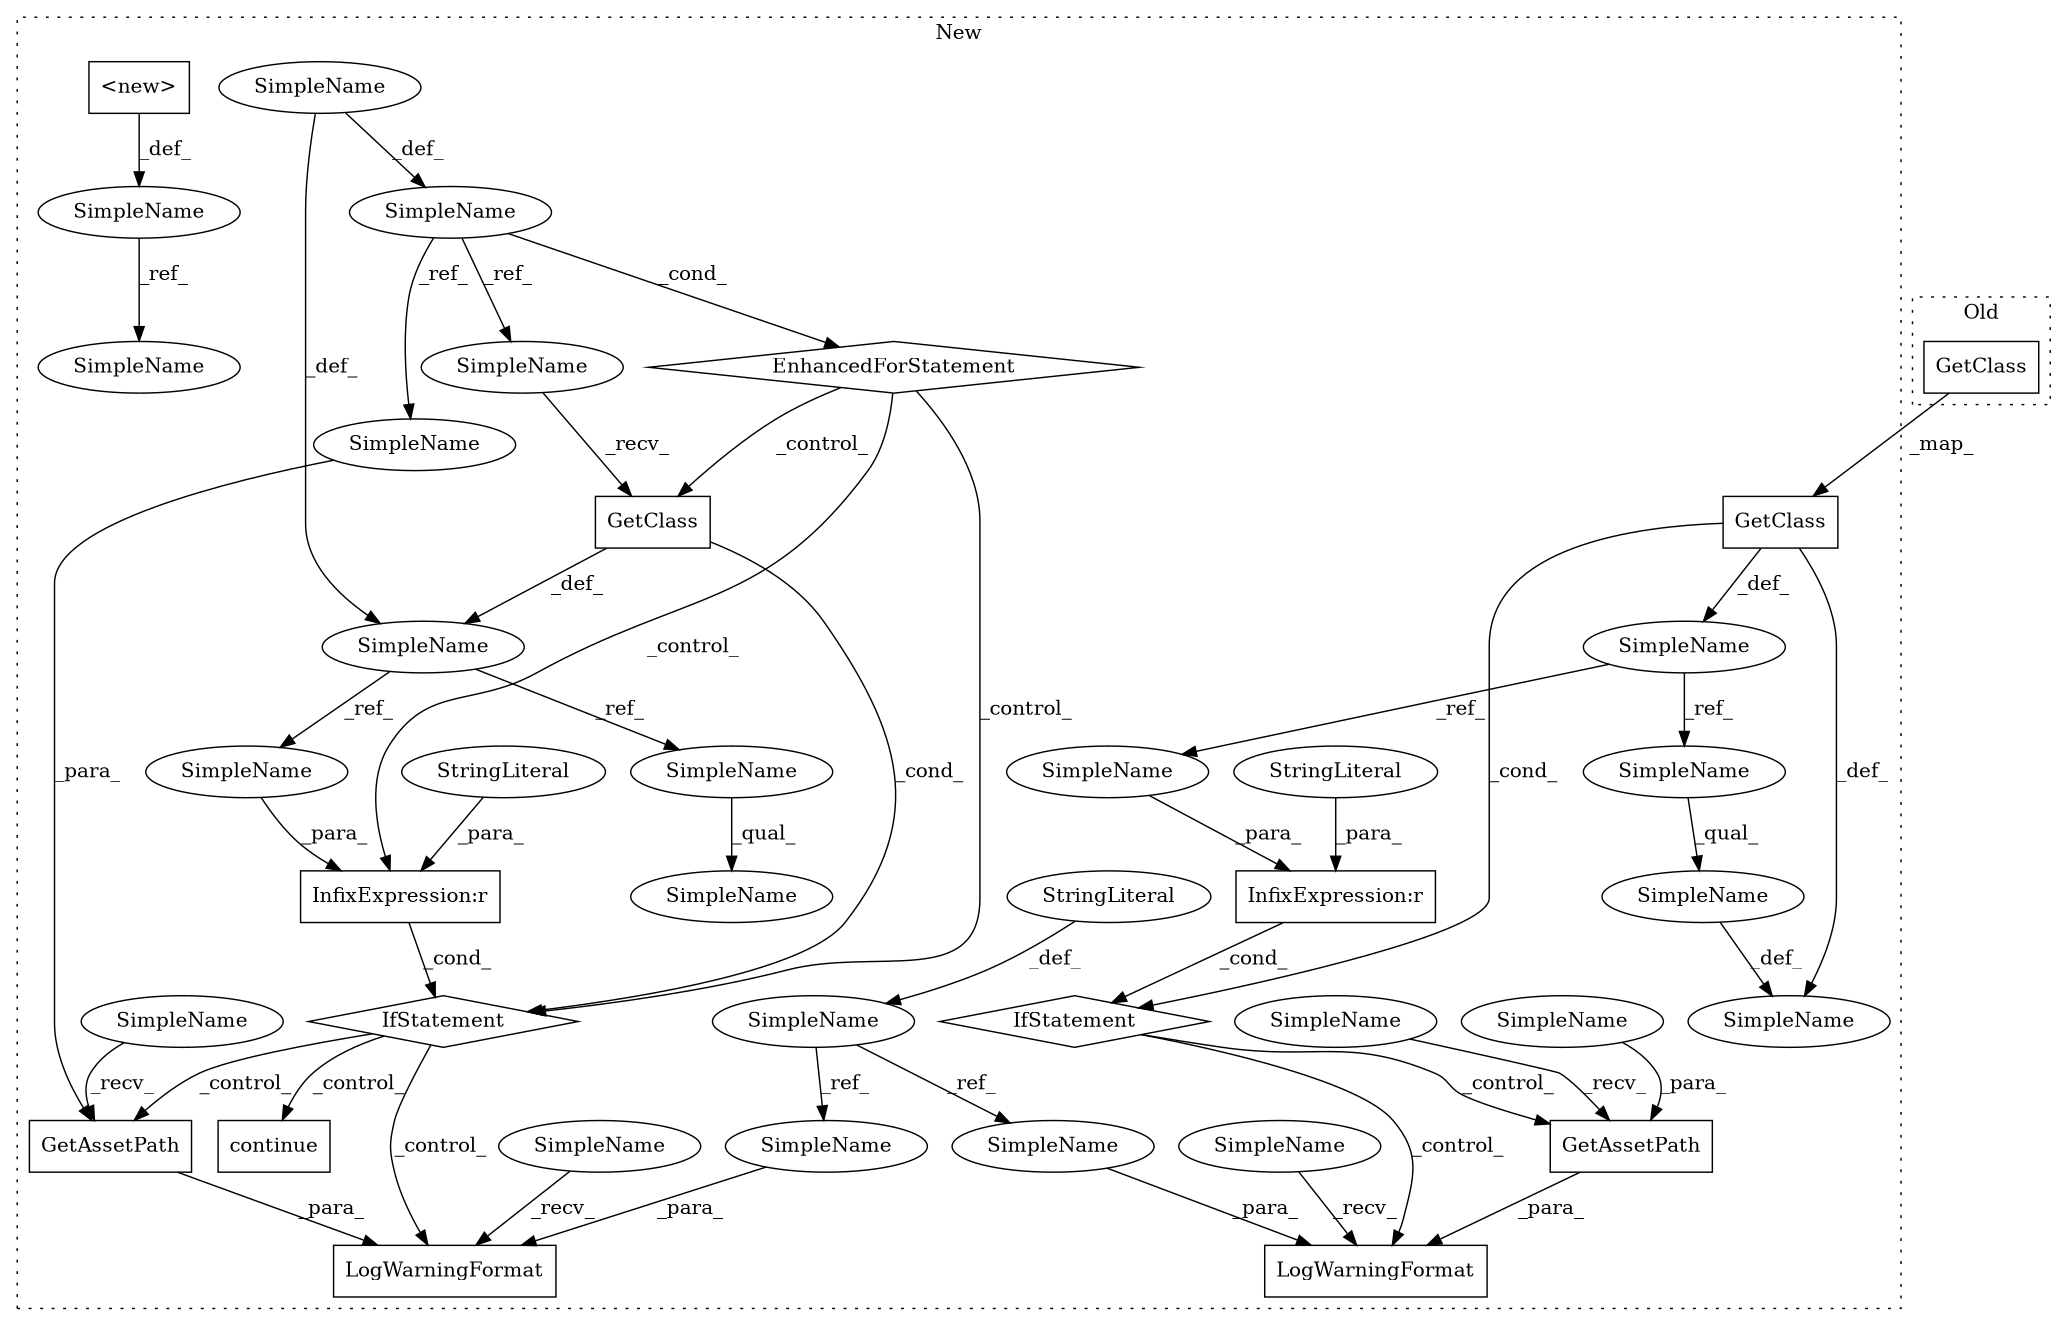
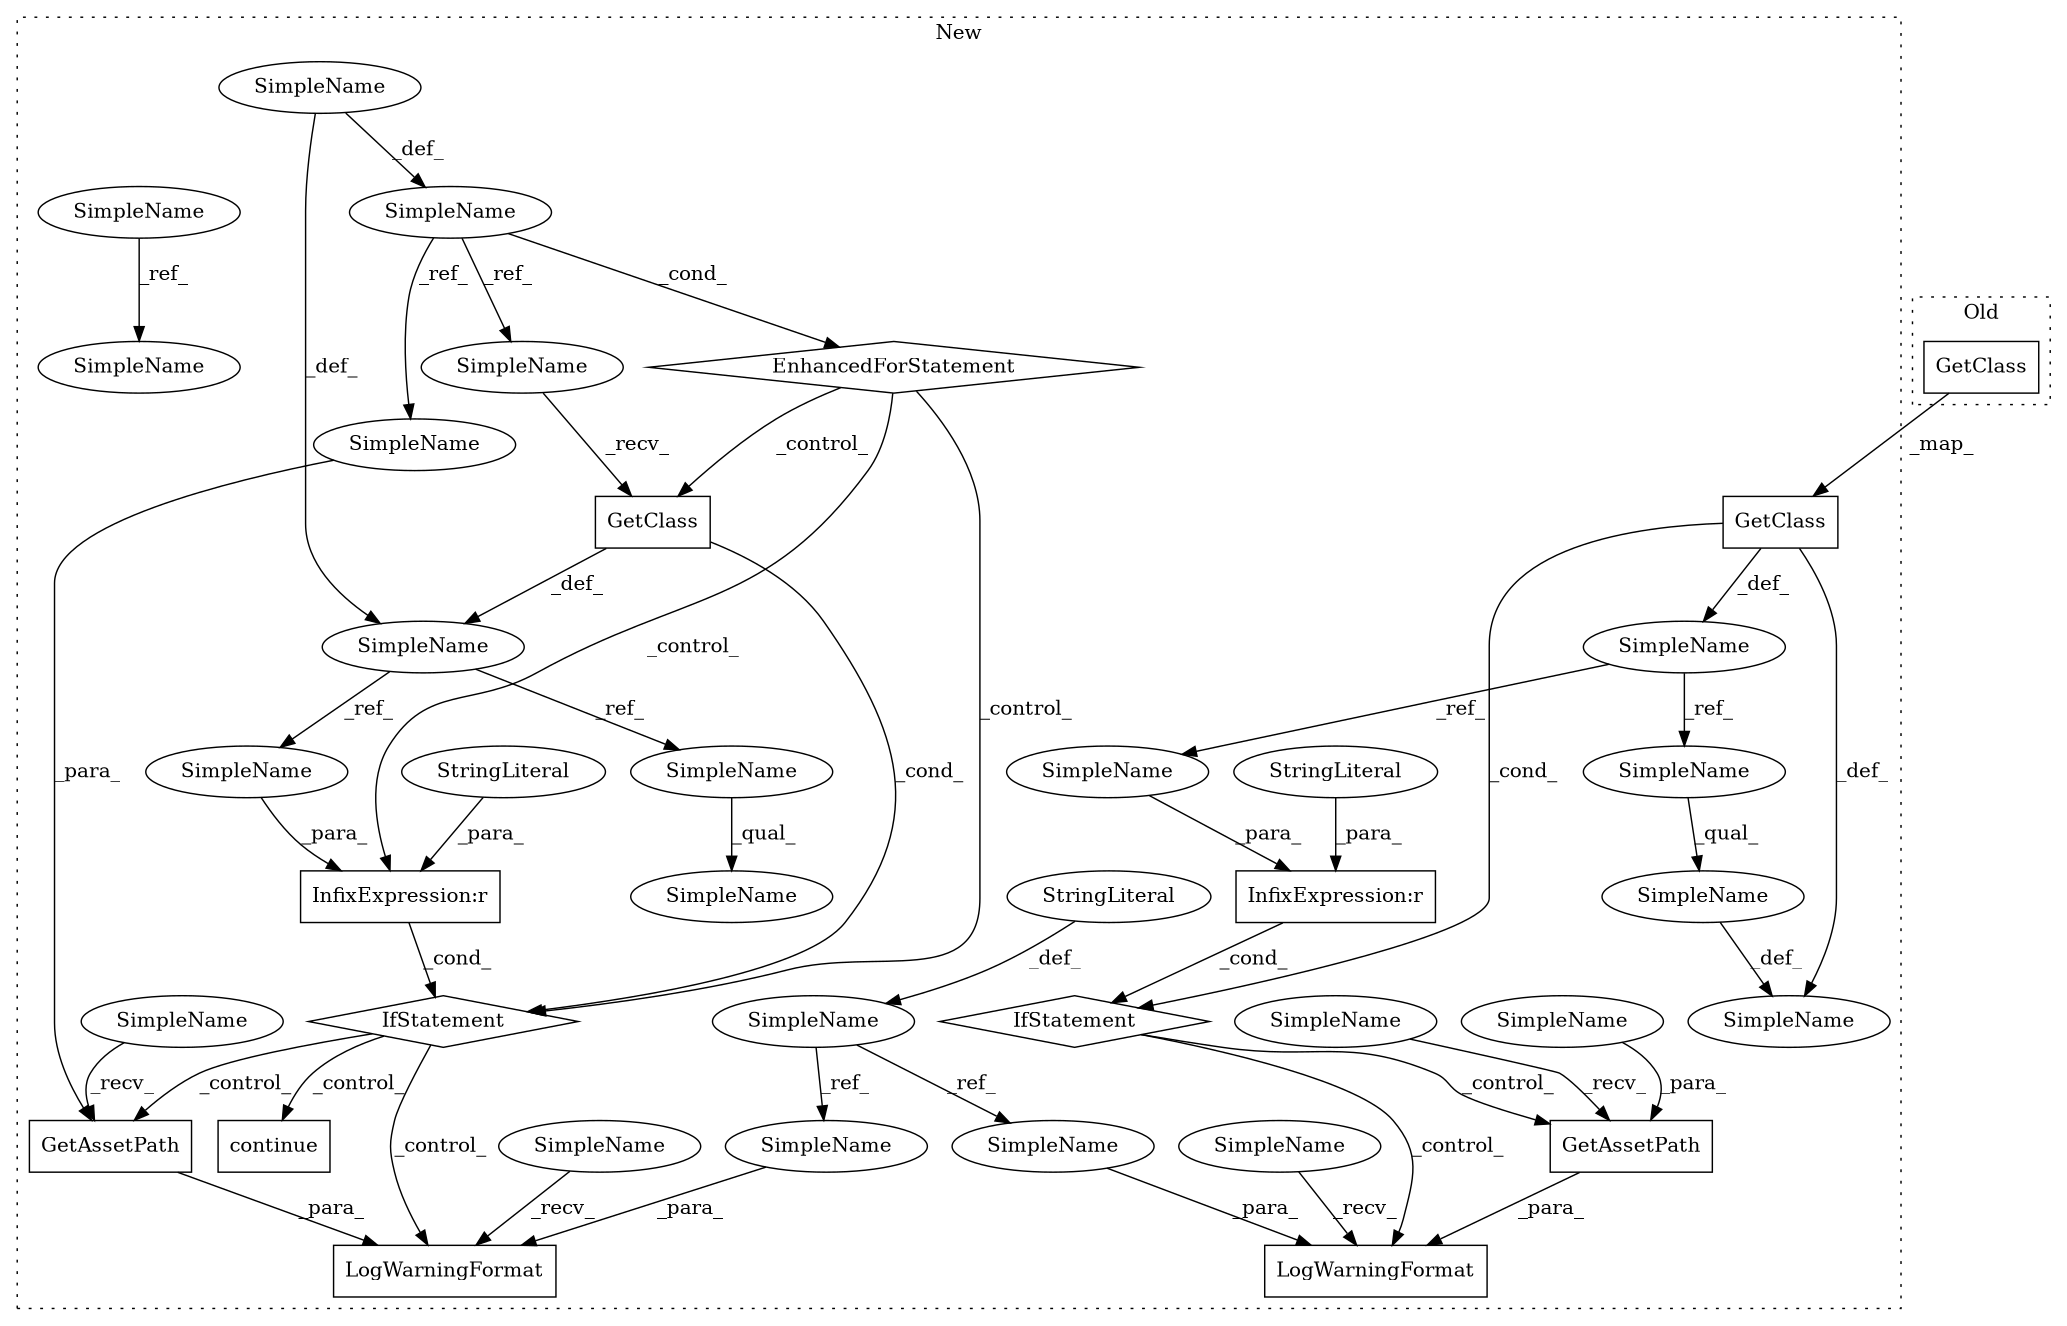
(139, 88) -> none
